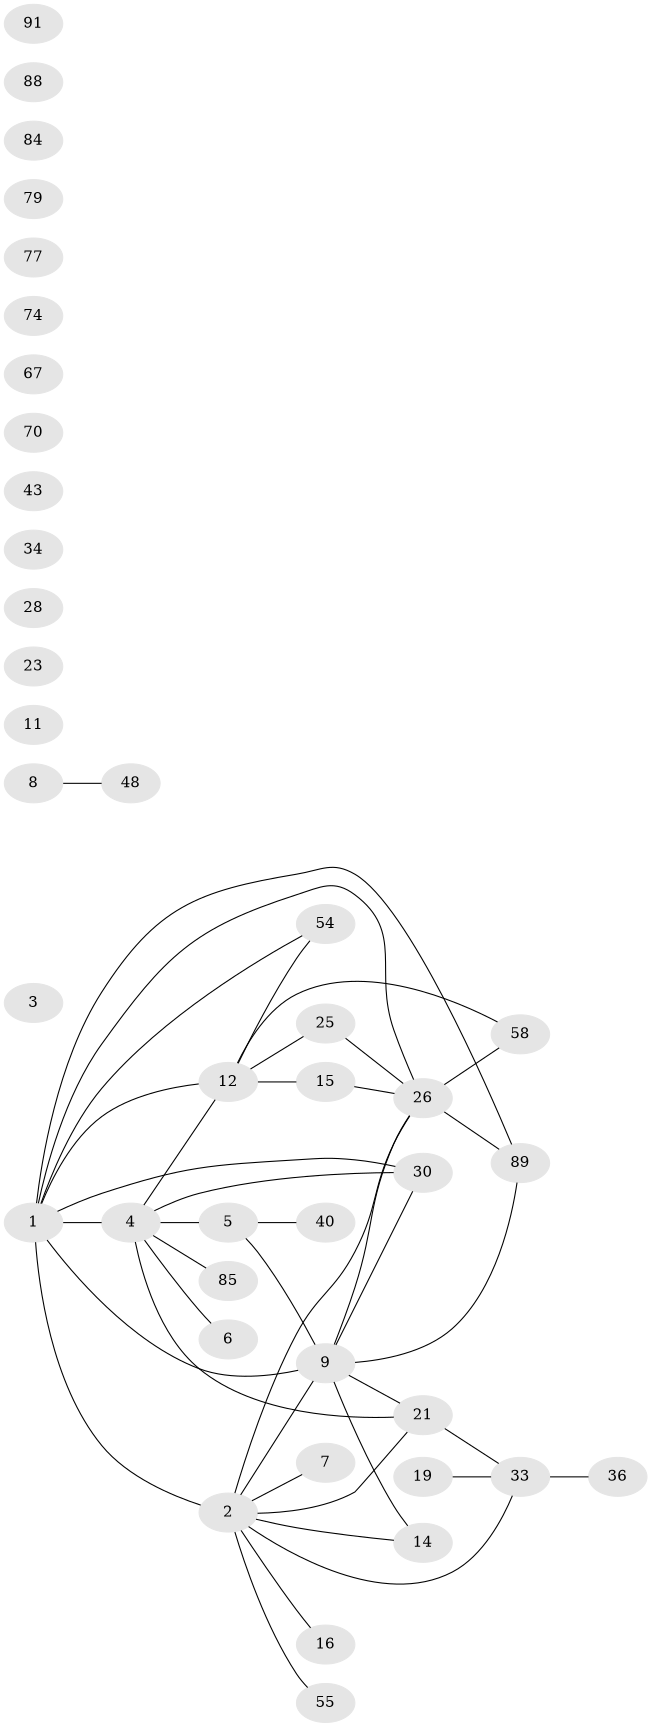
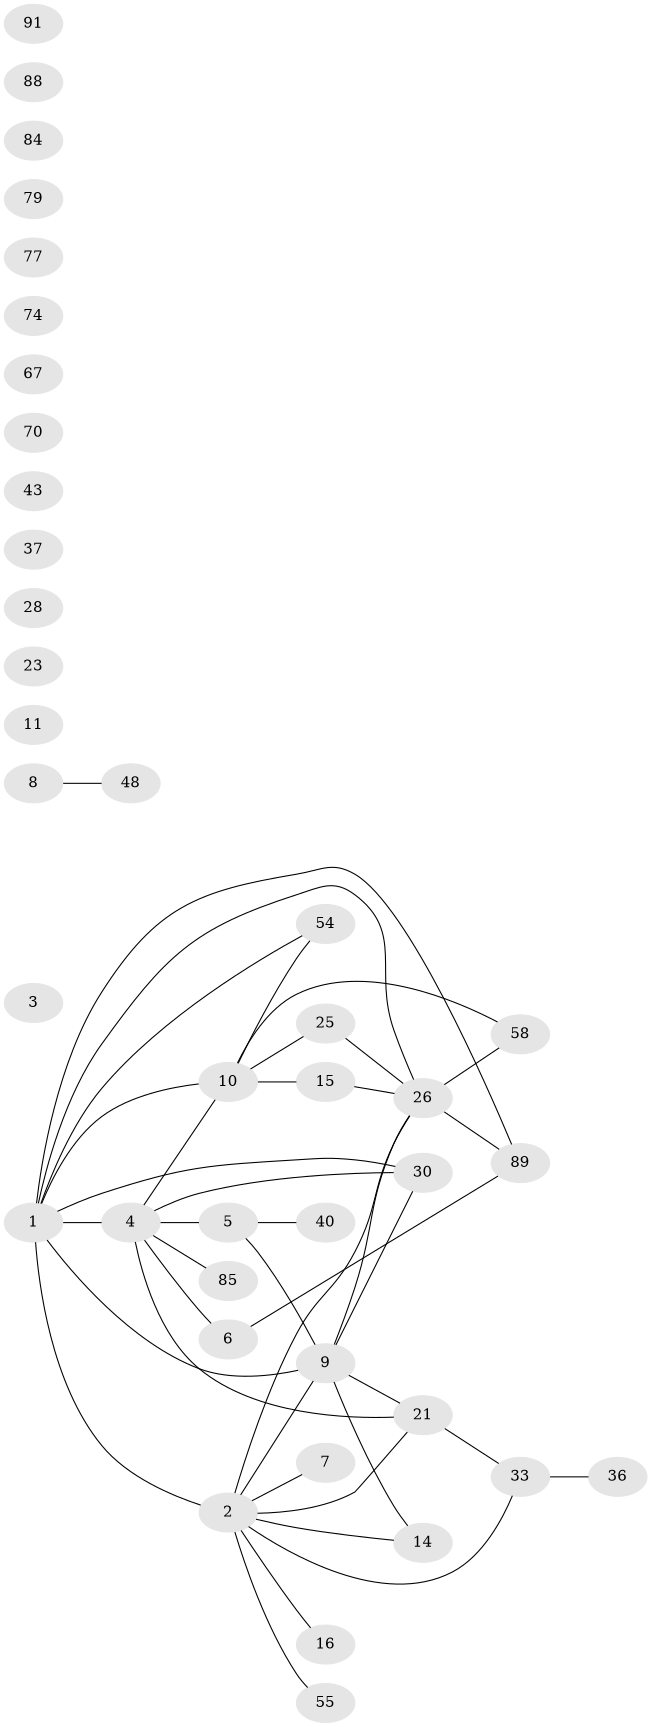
(34, 550) -> (34, 550)
(228, 1082) -> (228, 1082)
(471, 1307) -> (374, 1251)
(423, 1477) -> none
